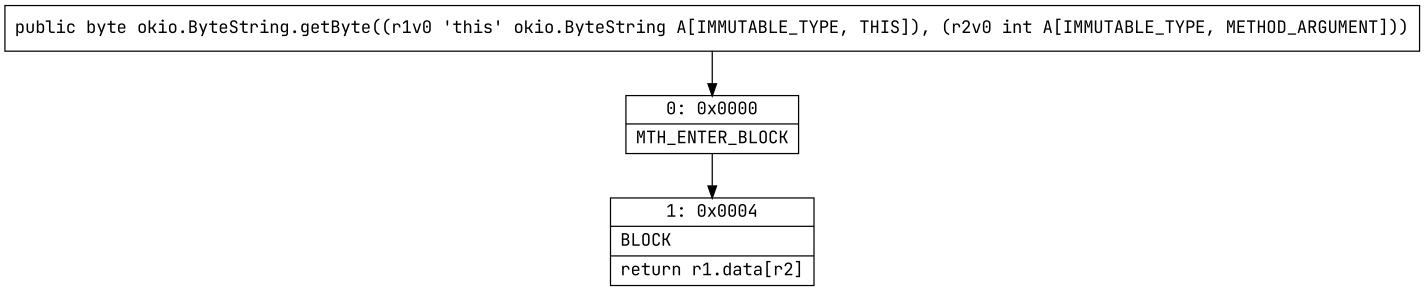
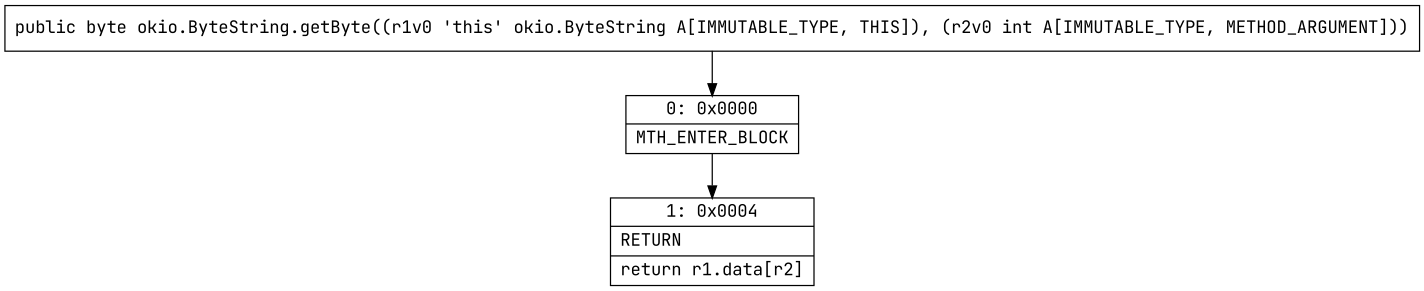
(646, 240) -> (651, 240)
